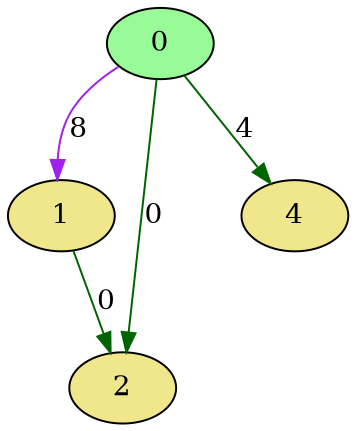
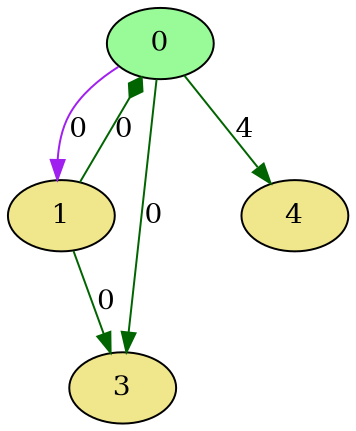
(79, 130) -> (79, 130)
none -> (105, 140)
(123, 388) -> (123, 388)
